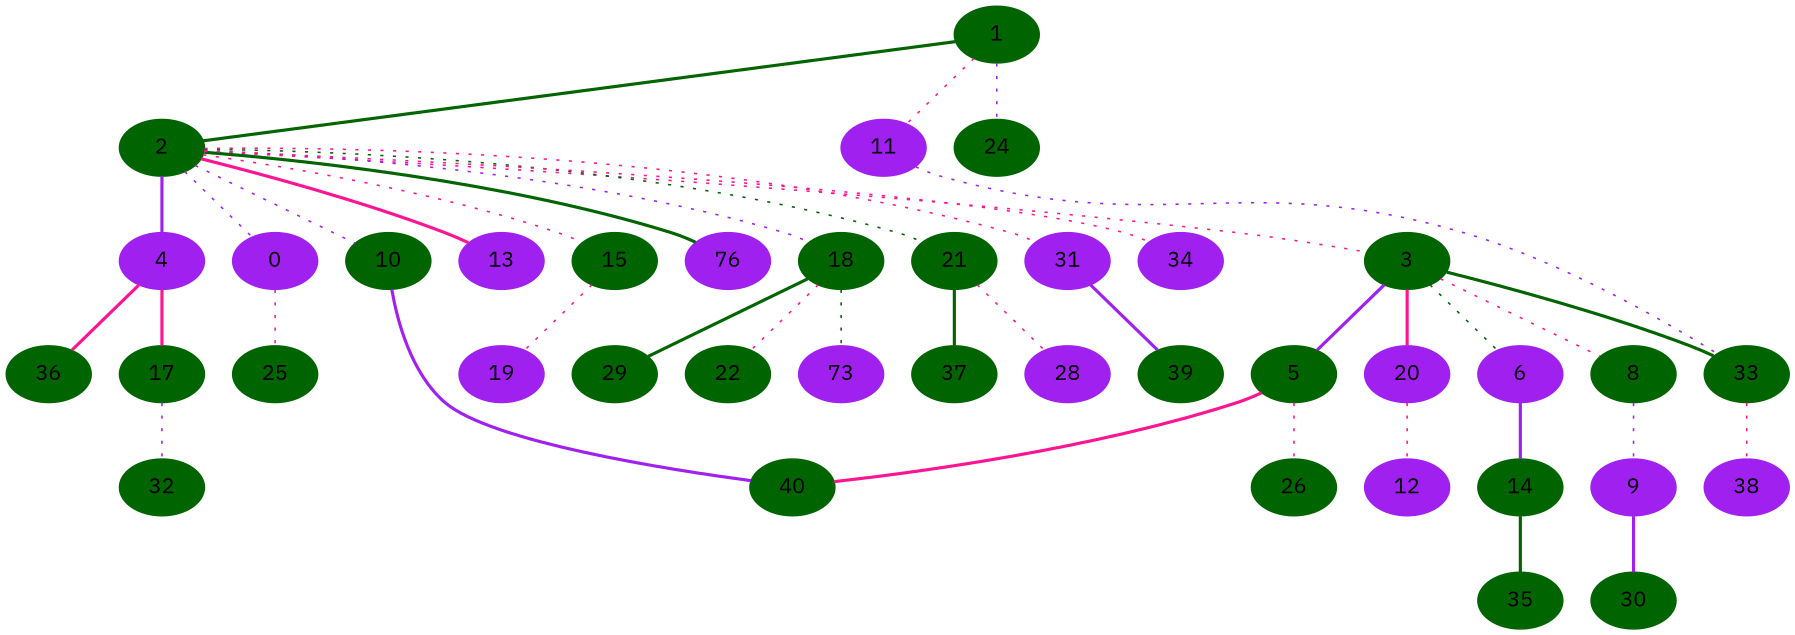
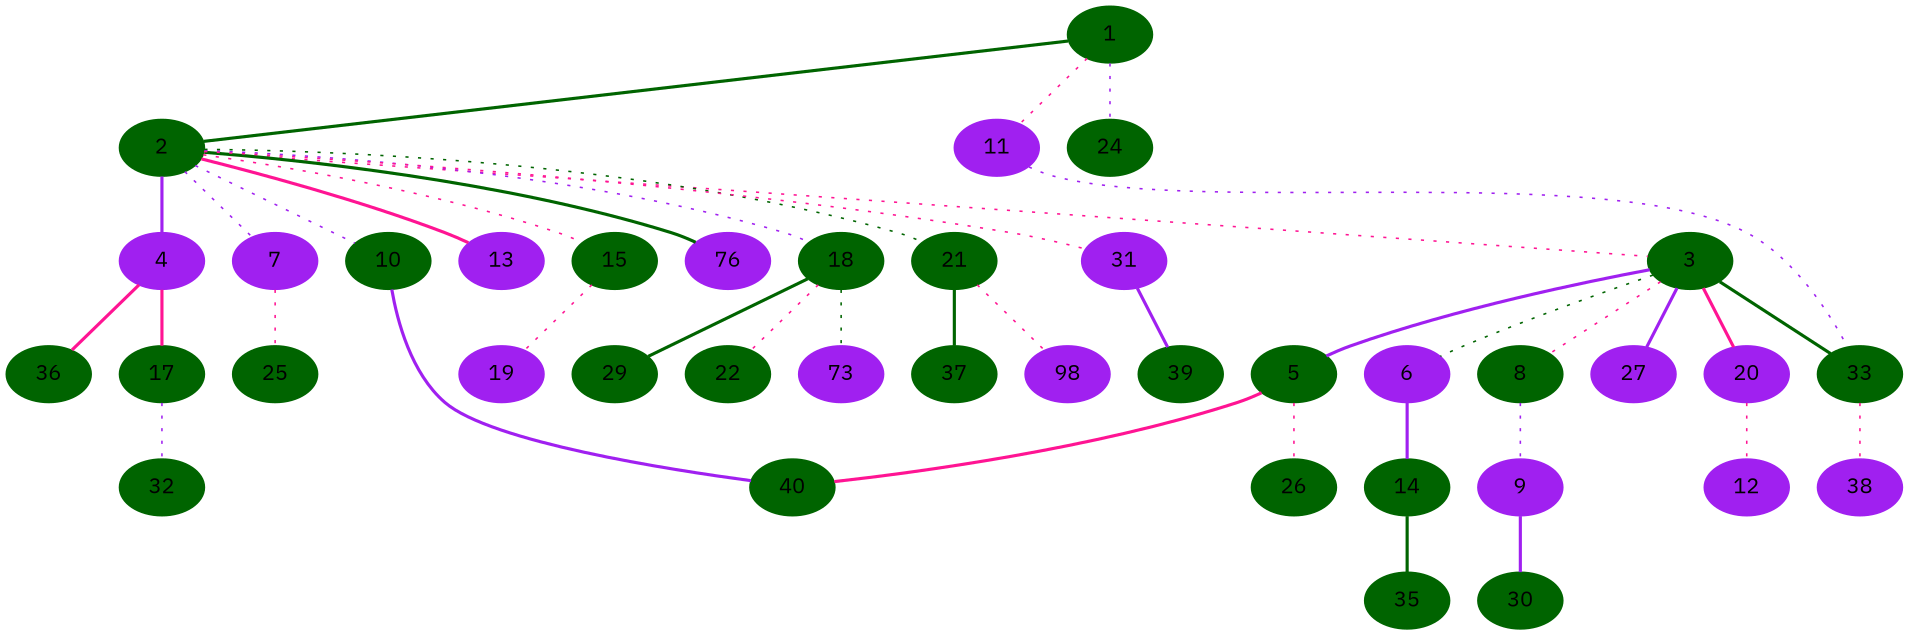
(275, 261) -> (275, 261)
(1181, 261) -> none
(1068, 374) -> (1068, 374)
none -> (1634, 374)
